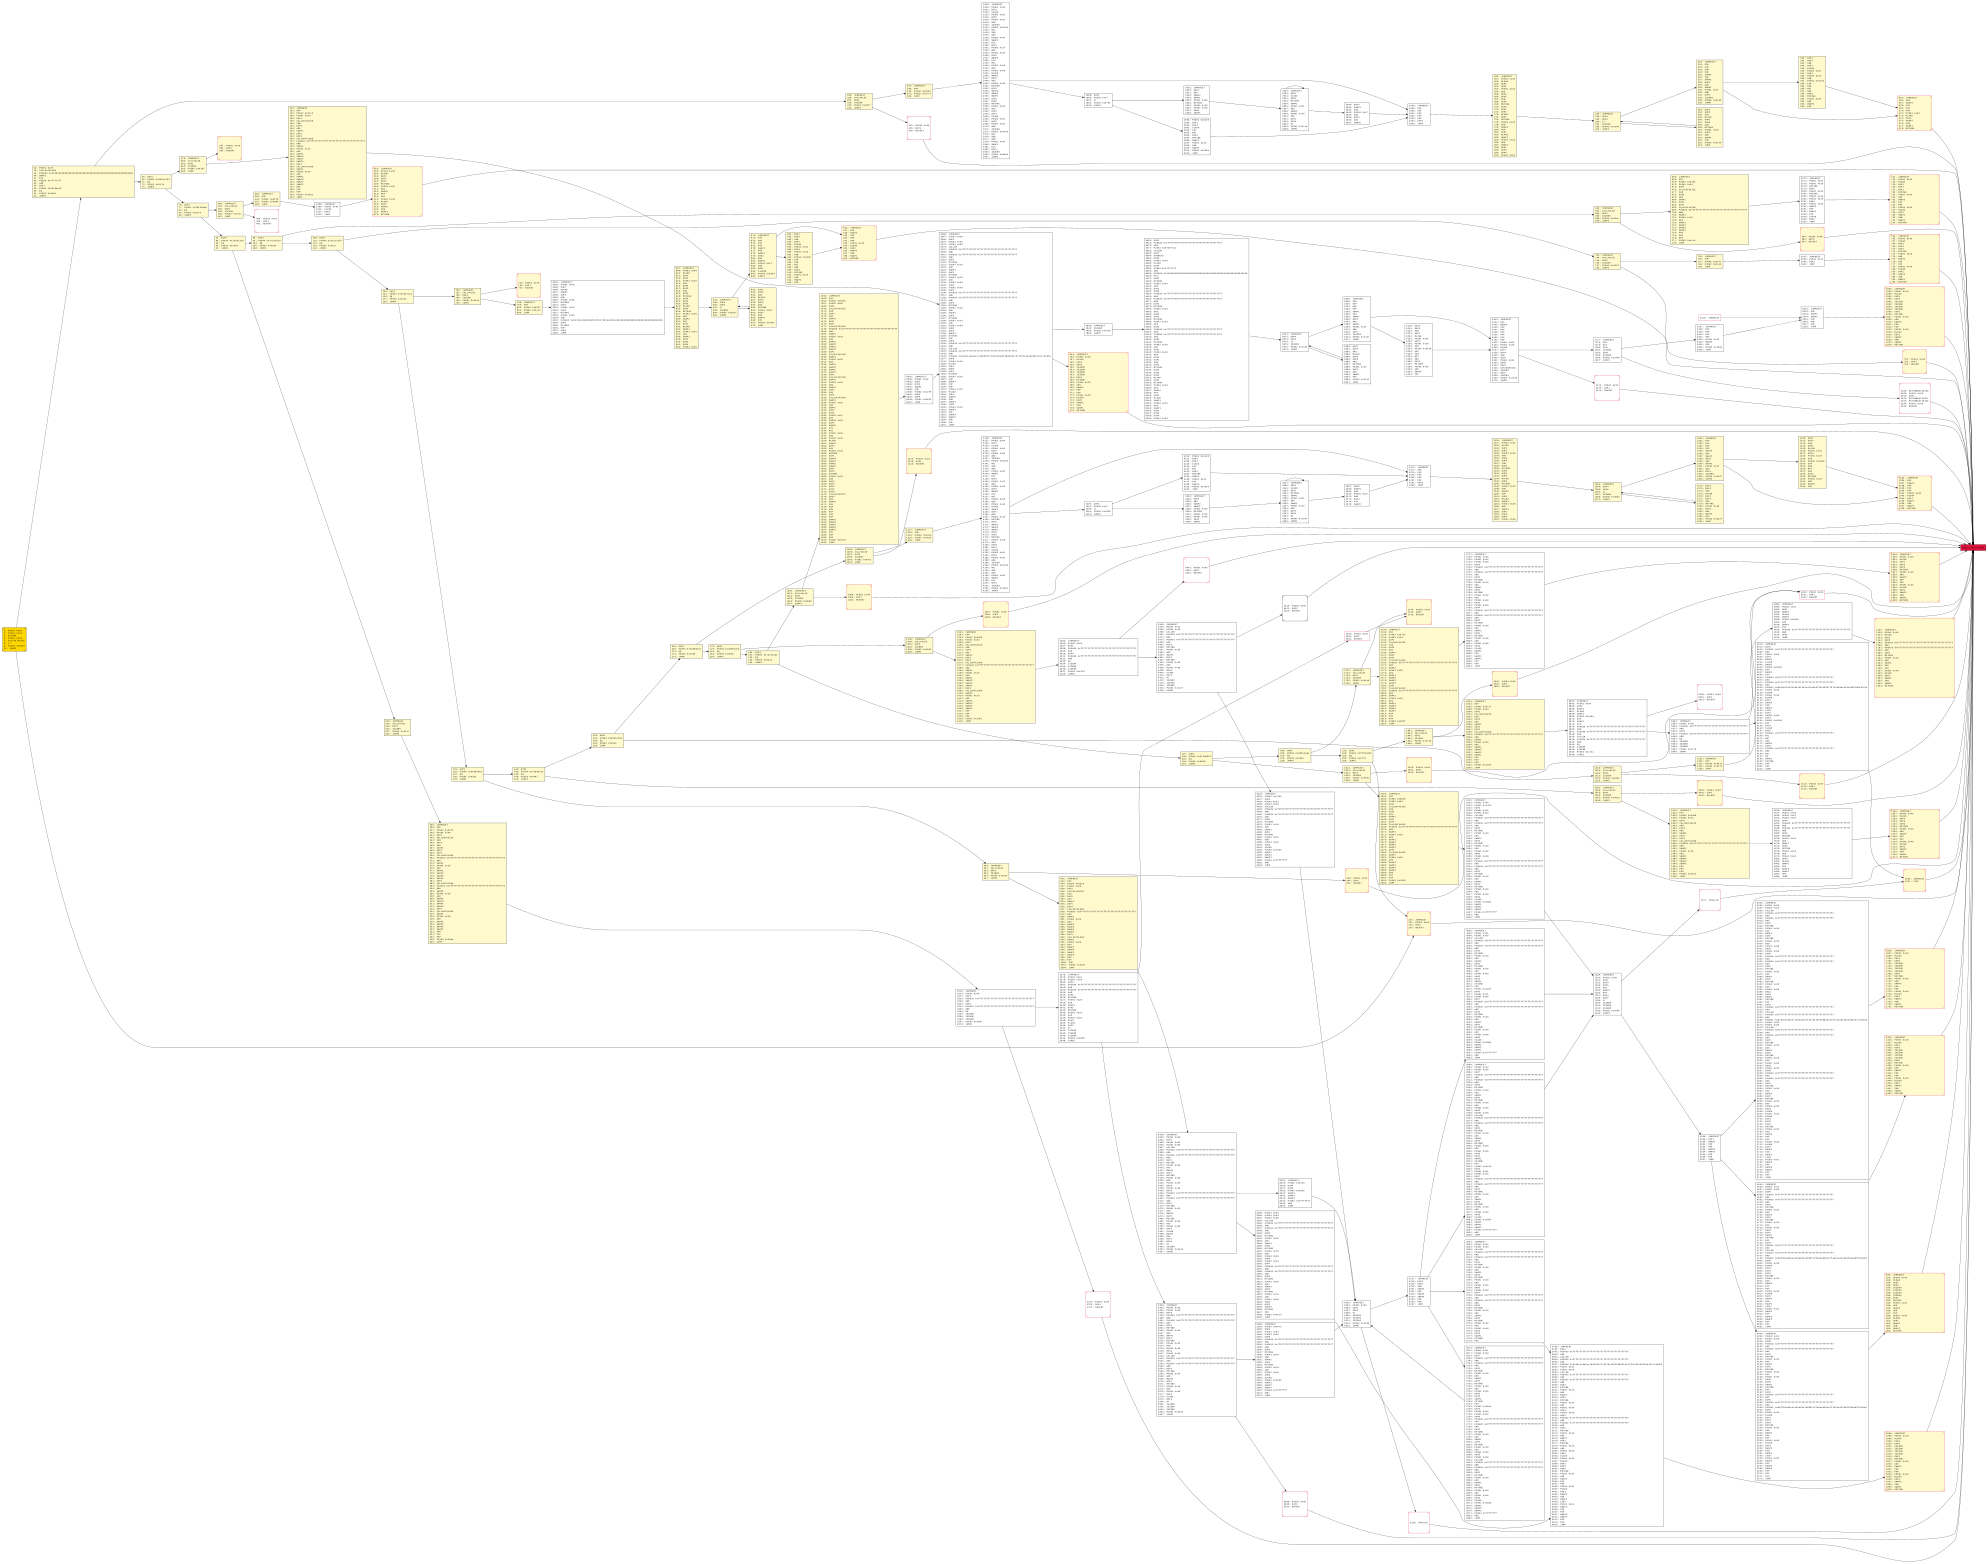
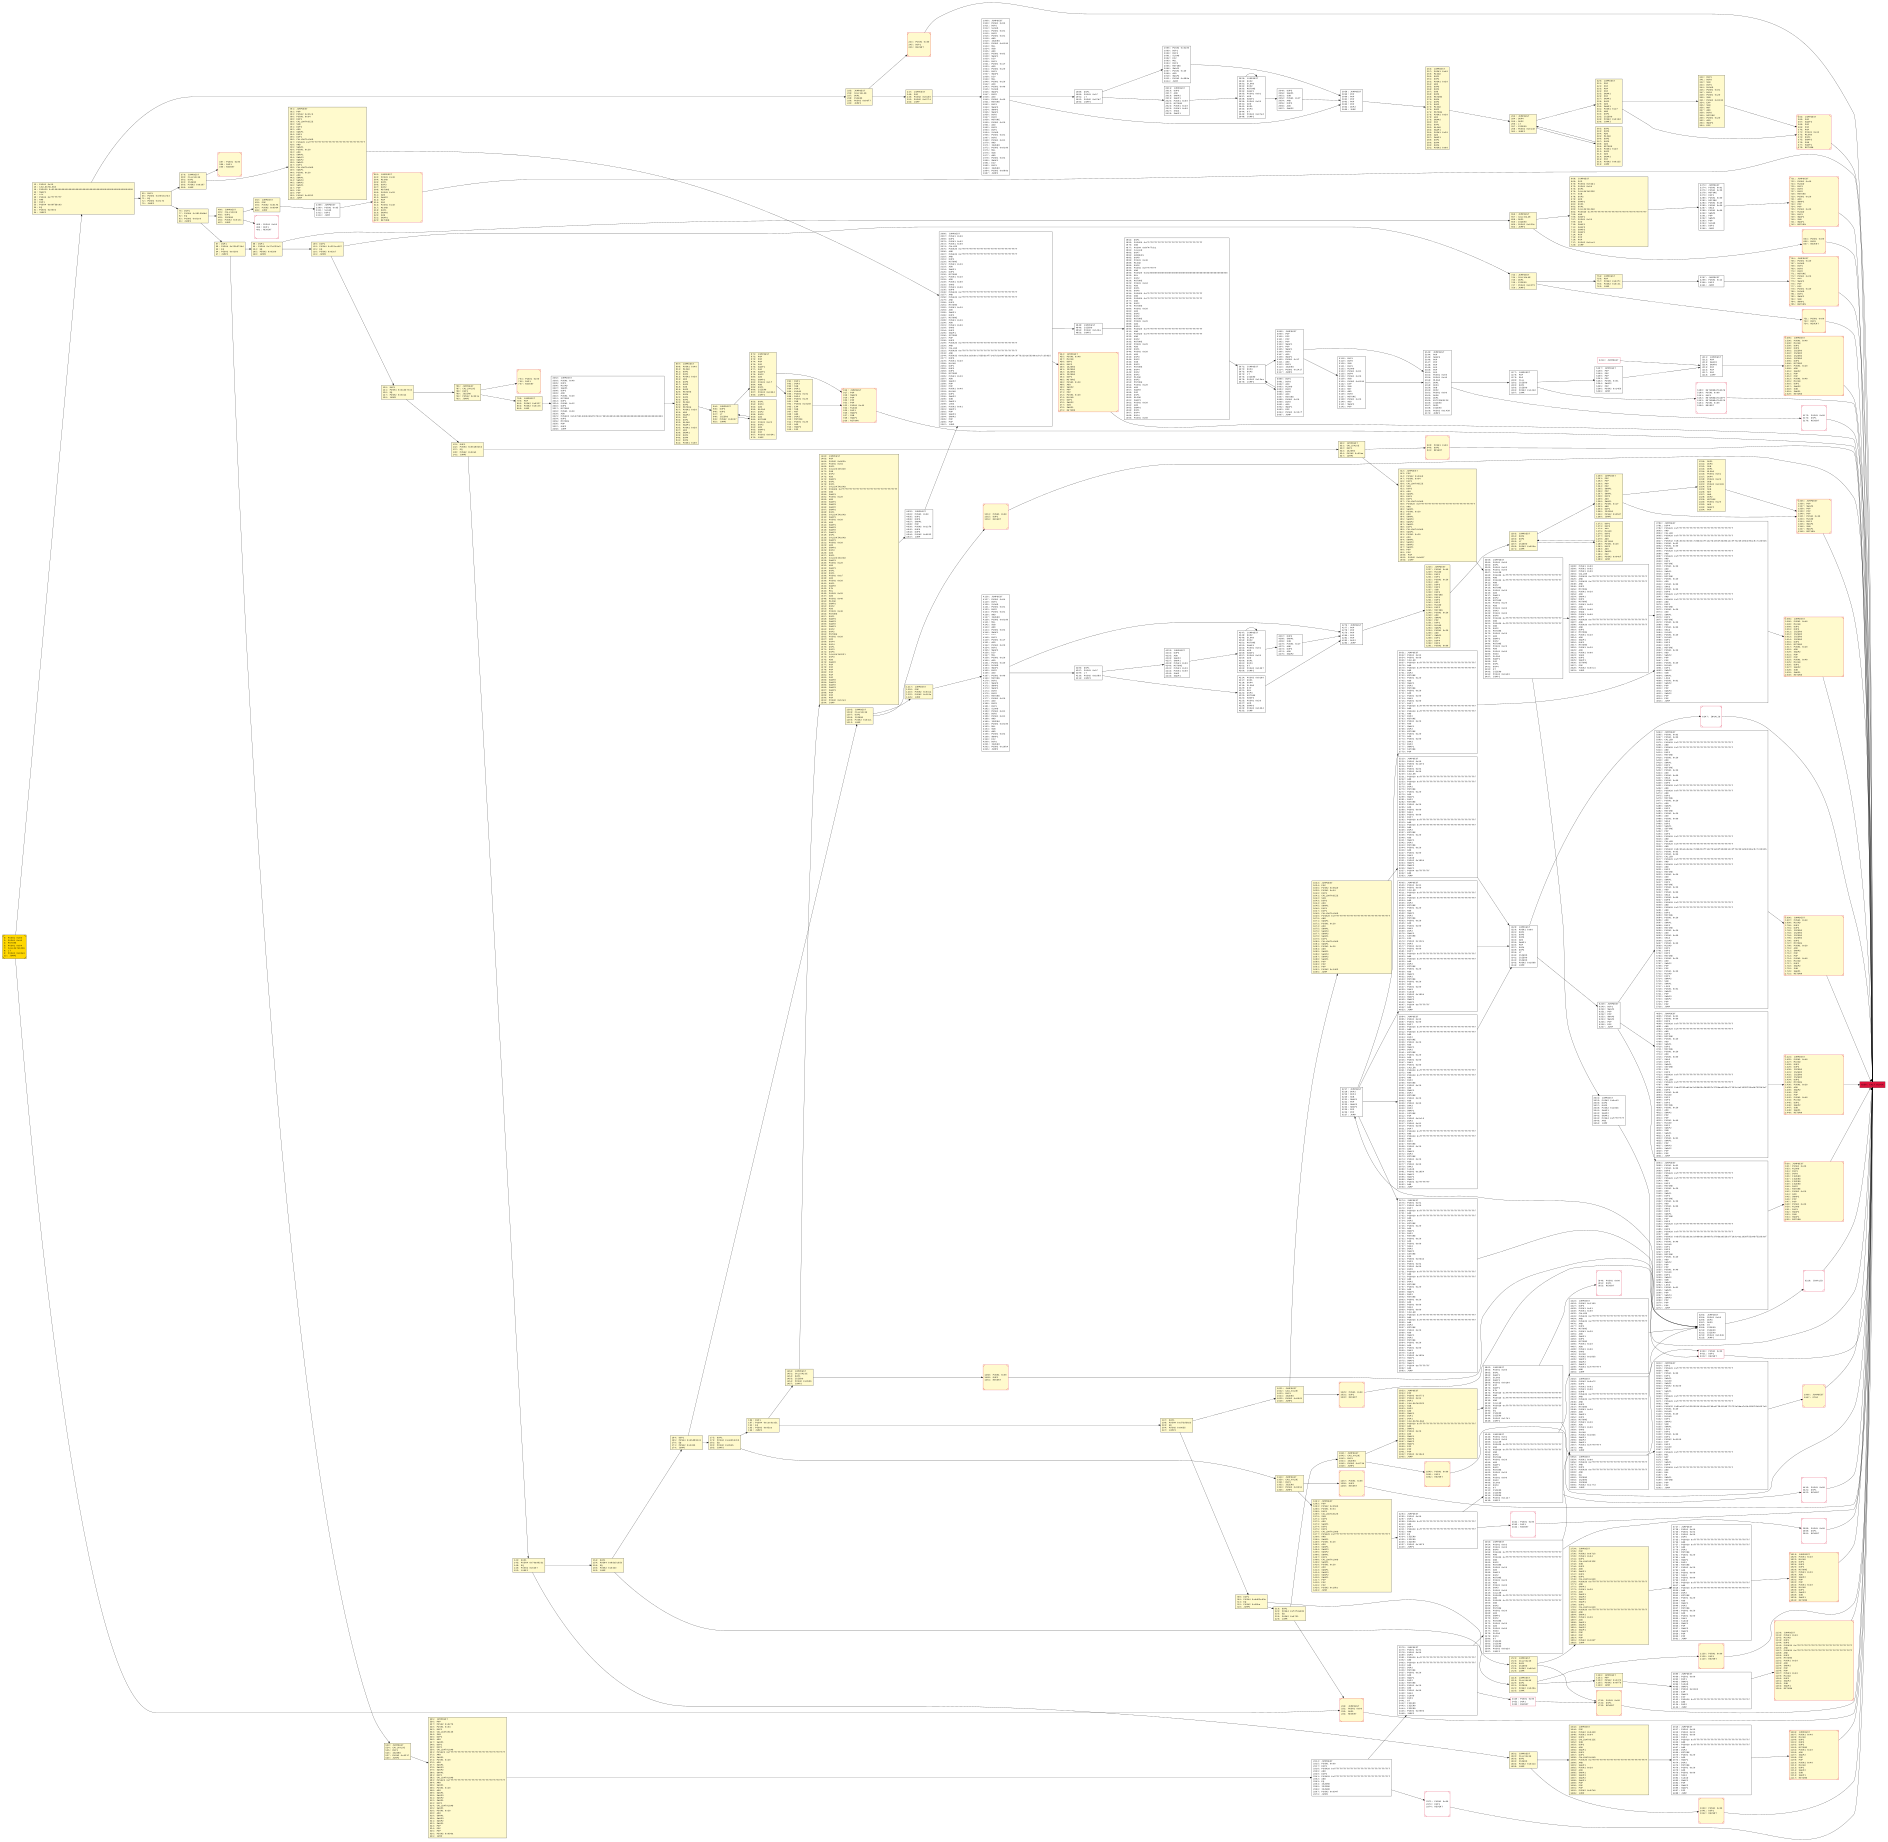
(919, 128) -> (919, 45)
(1295, 608) -> (1814, 1490)
(1811, 890) -> (1843, 870)
none -> (1857, 1682)
